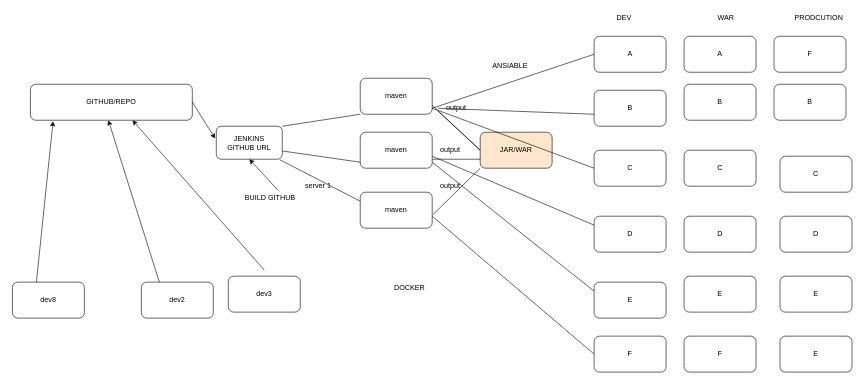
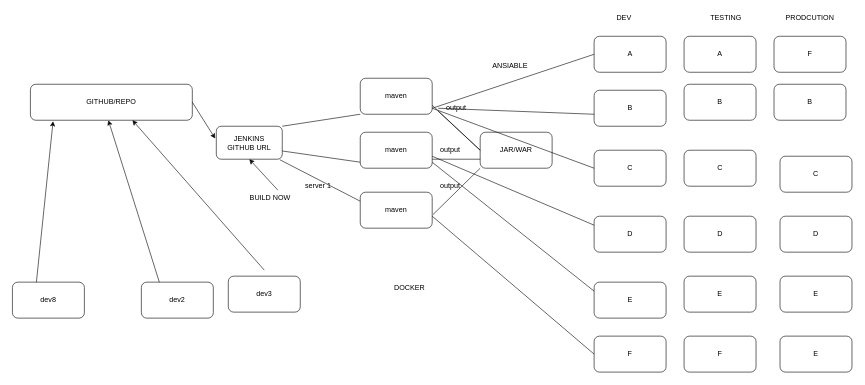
(726, 18) -> (726, 18)
(819, 18) -> (810, 18)
(516, 150) -> (516, 150)
(270, 198) -> (270, 198)
